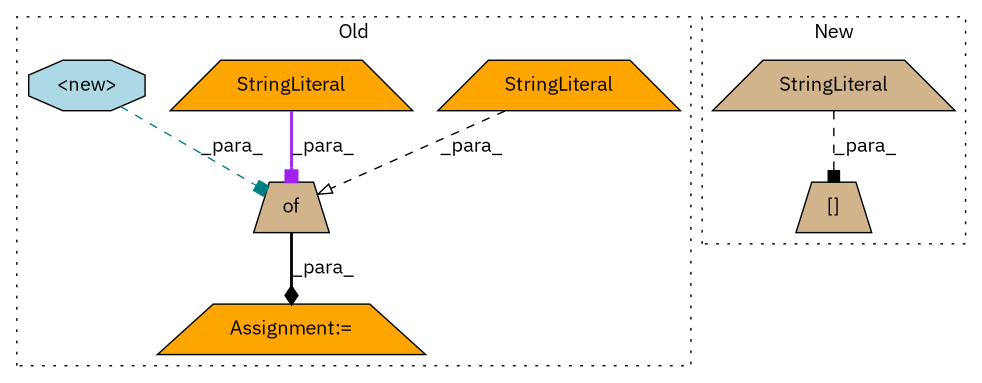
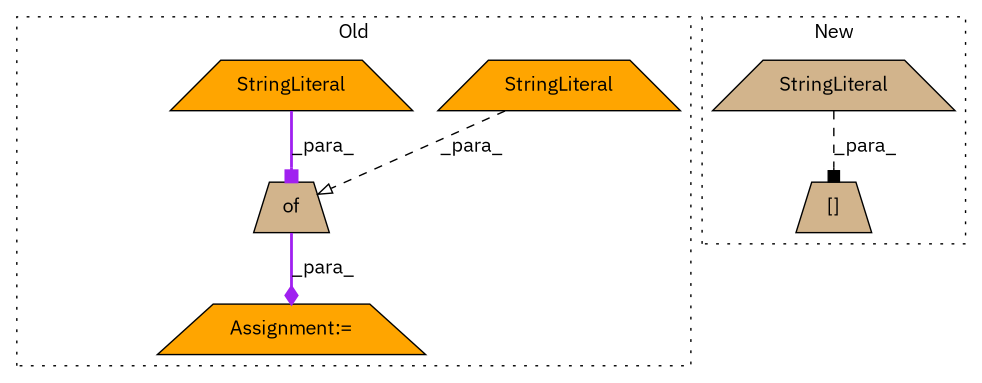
(87, 85) -> none
(291, 260) -> (291, 260)
